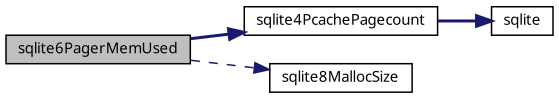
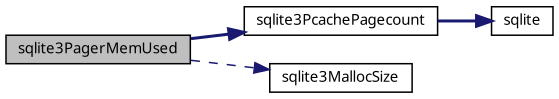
(341, 21) -> (341, 21)
(98, 49) -> (98, 49)
(341, 78) -> (341, 78)
